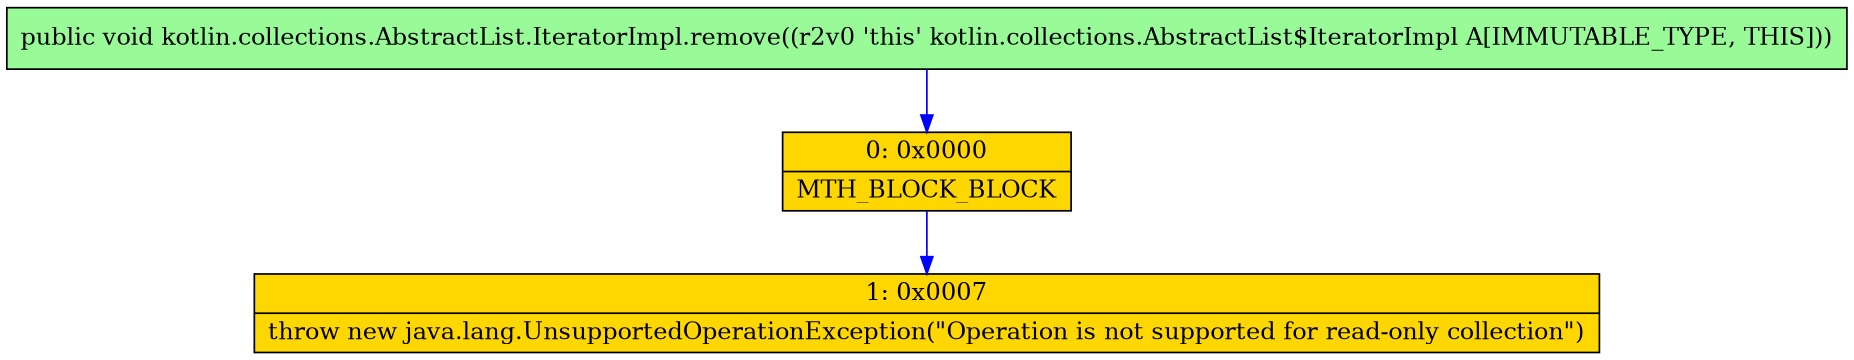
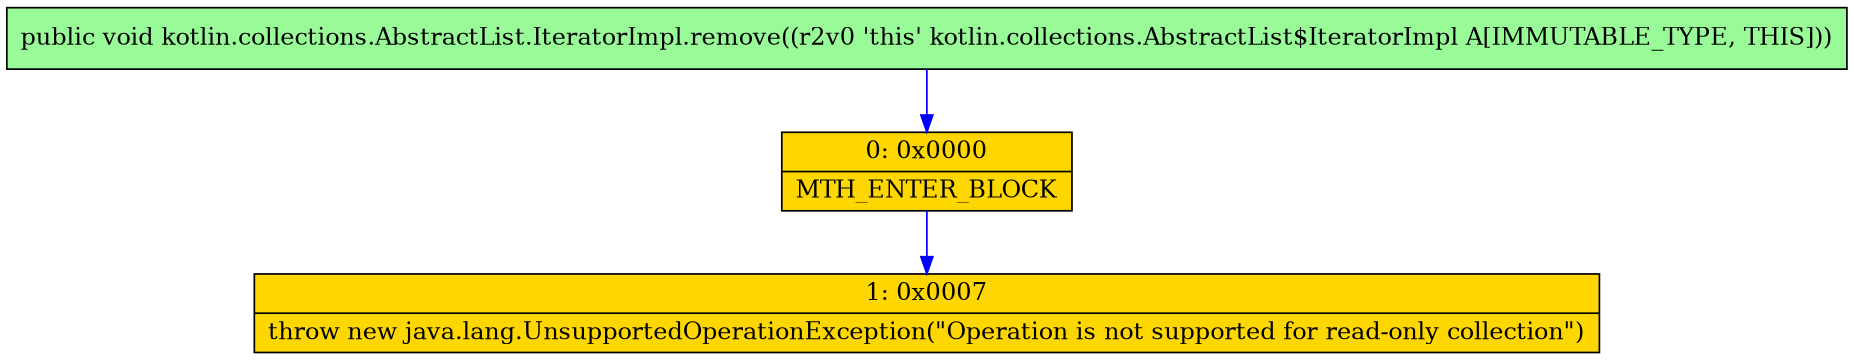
(927, 190) -> (927, 190)
